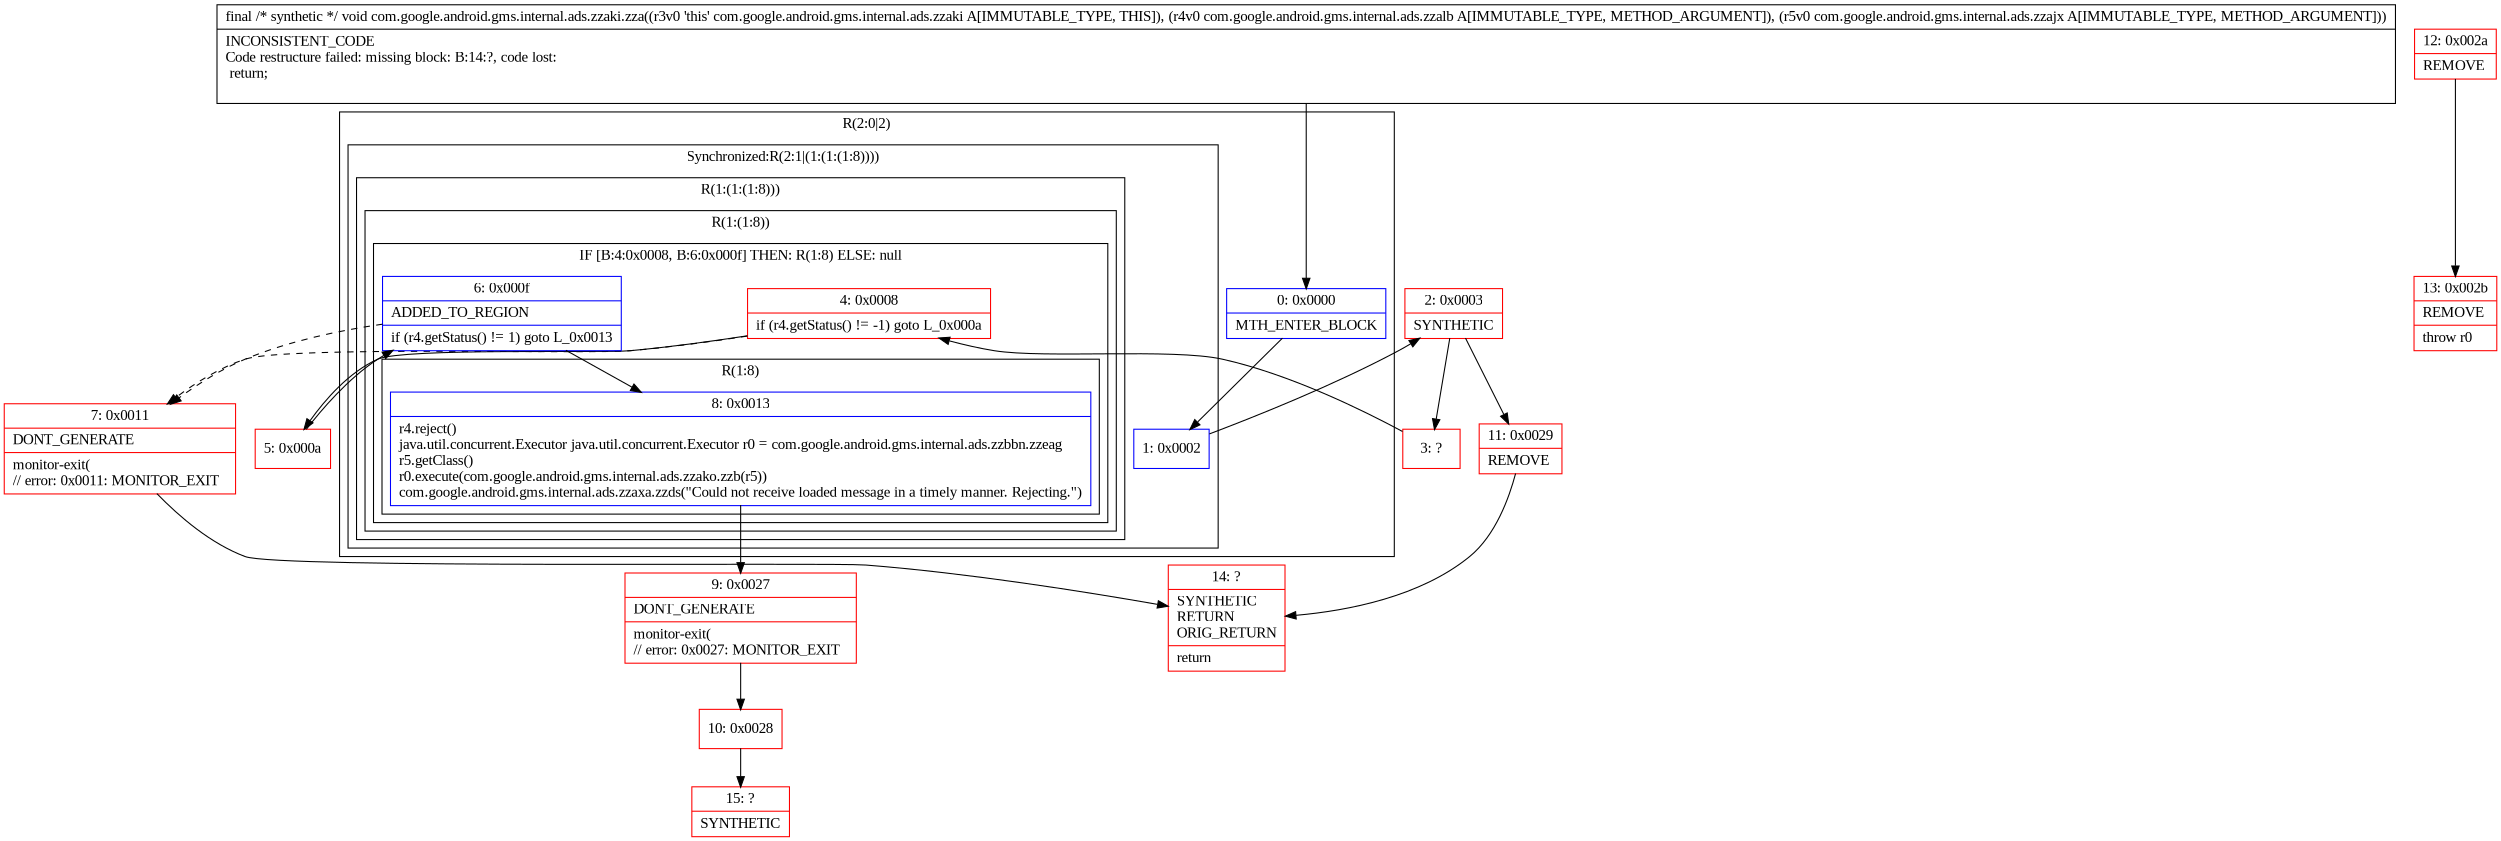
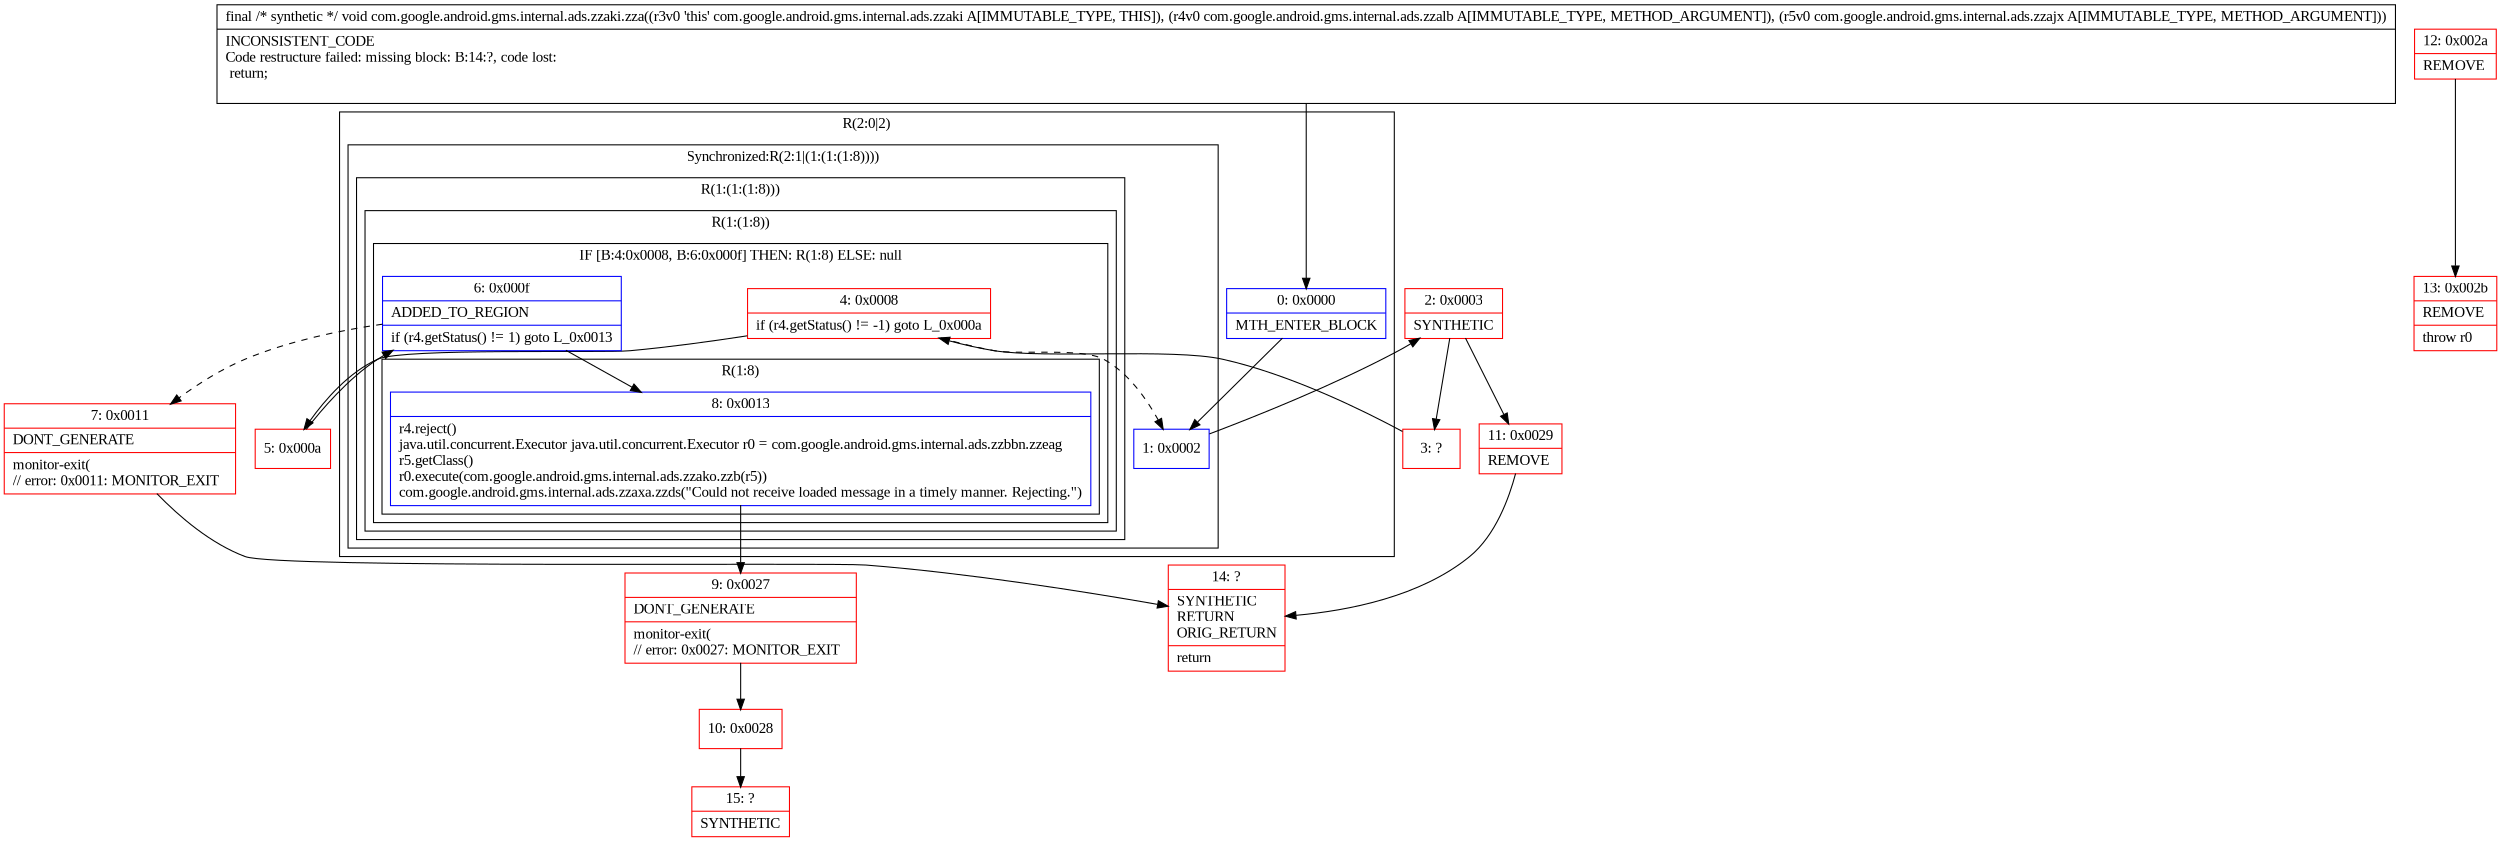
(326, 353) -> (1063, 352)
